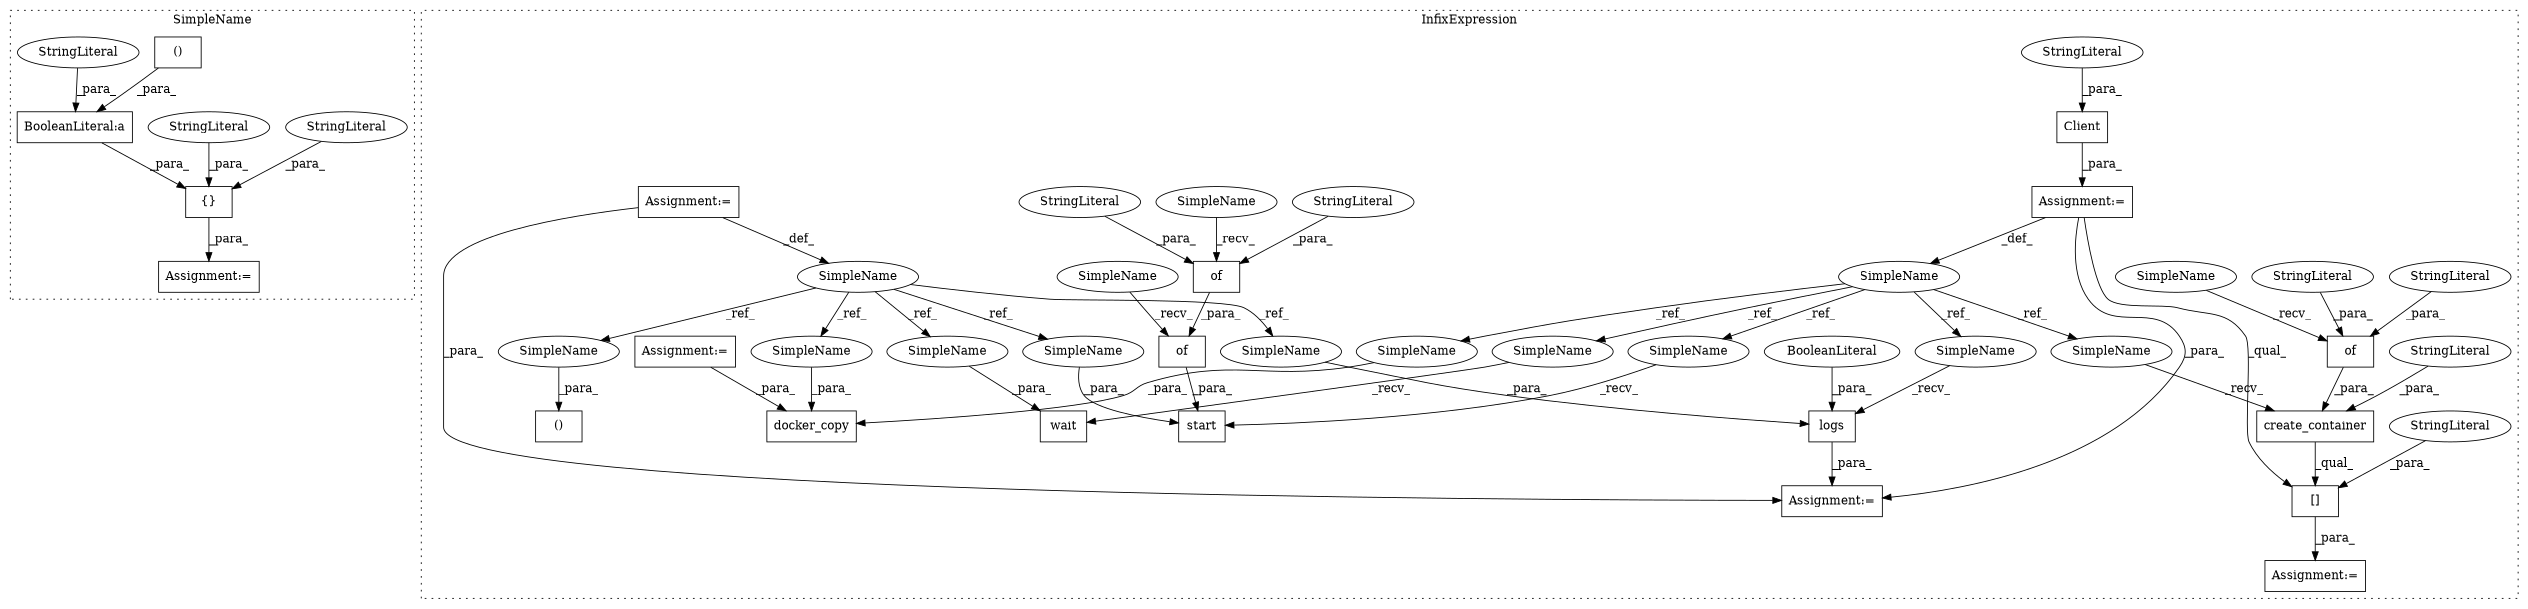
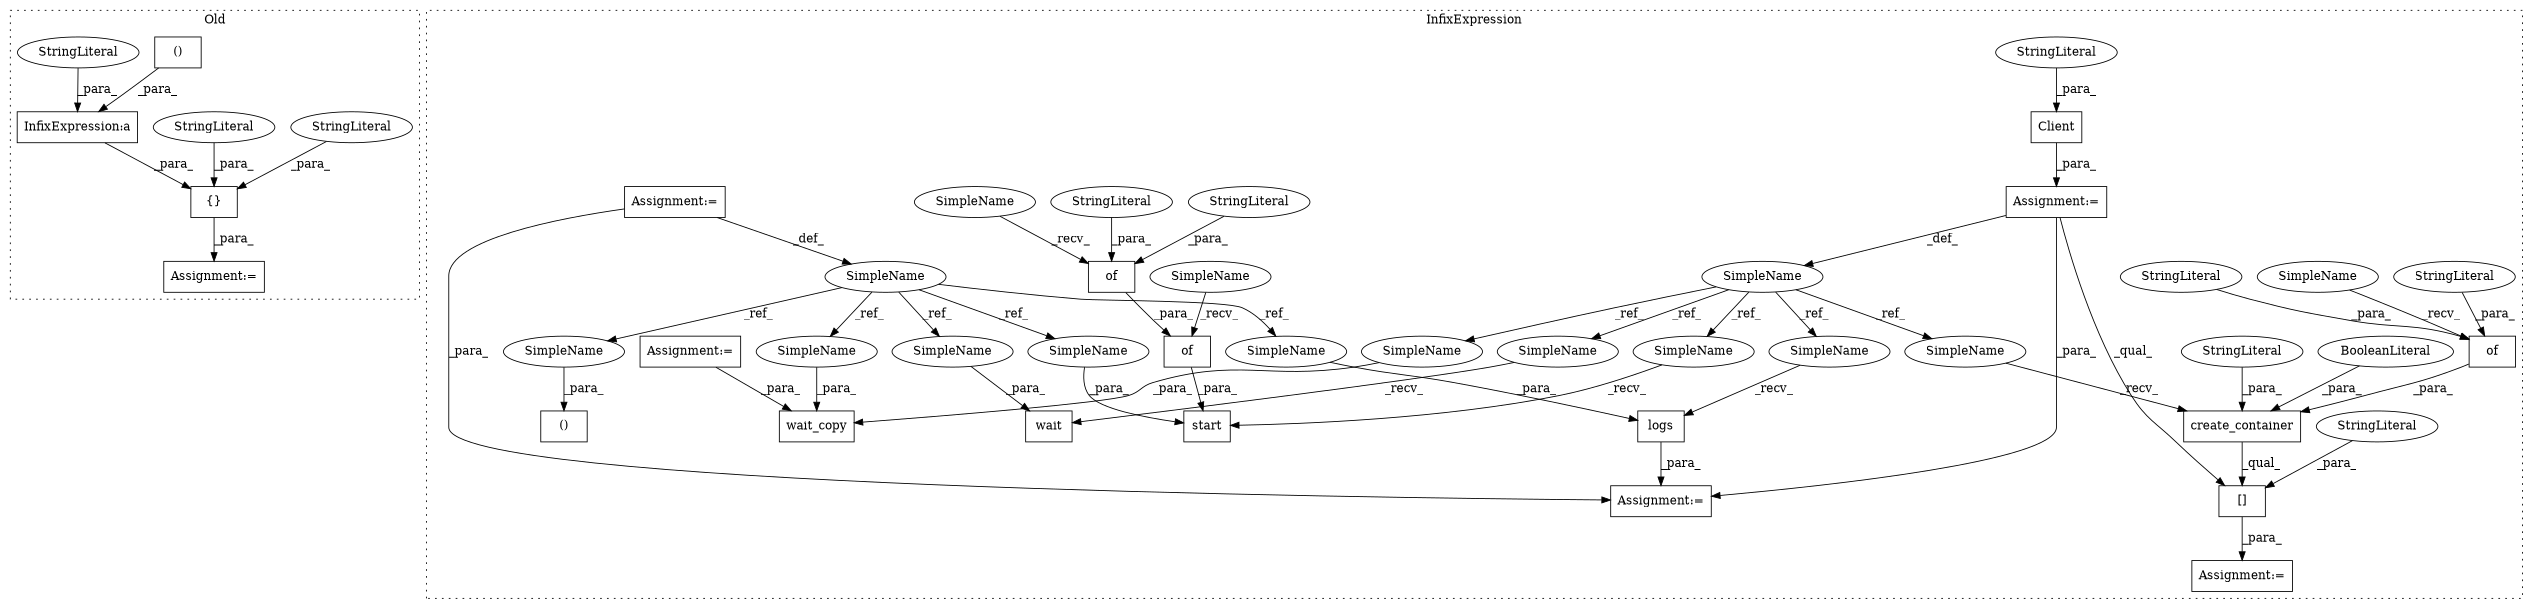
(212, 20) -> (215, 20)
(75, 127) -> (77, 127)
(1832, 385) -> (2319, 386)
(812, 426) -> (817, 426)
